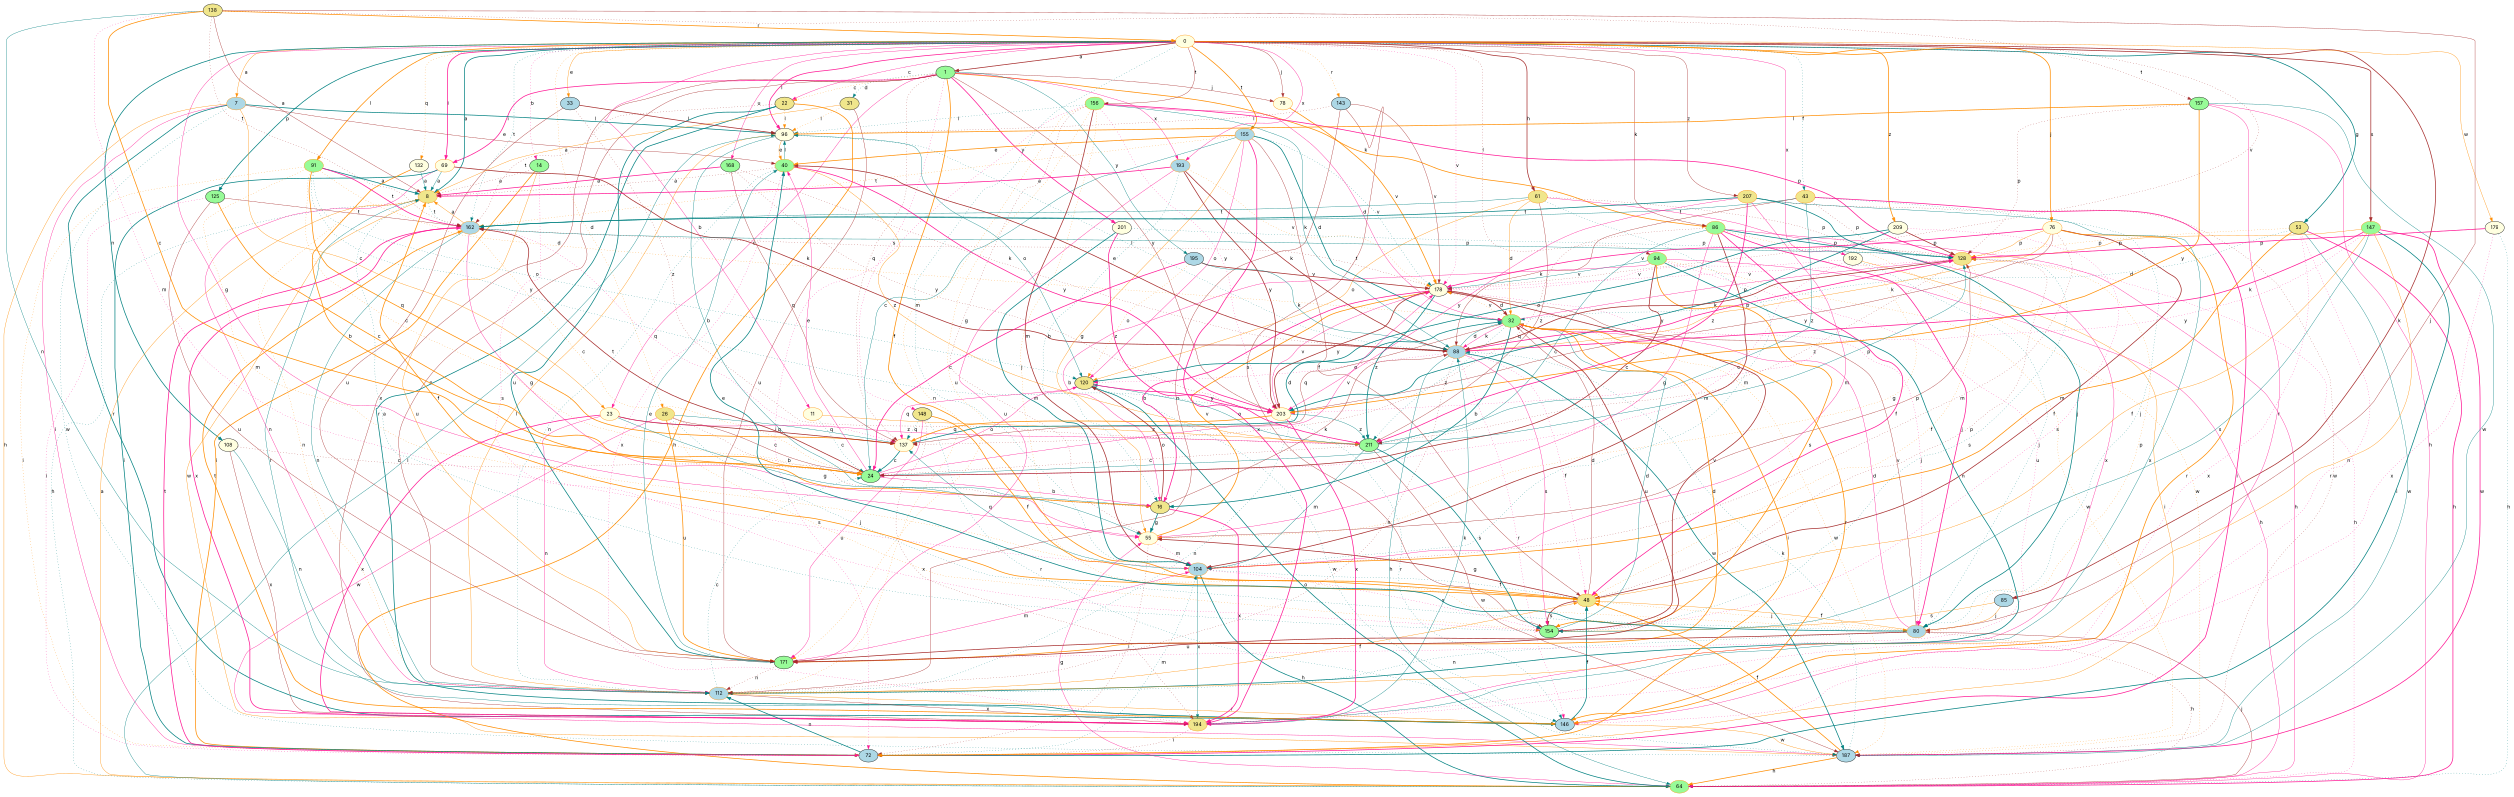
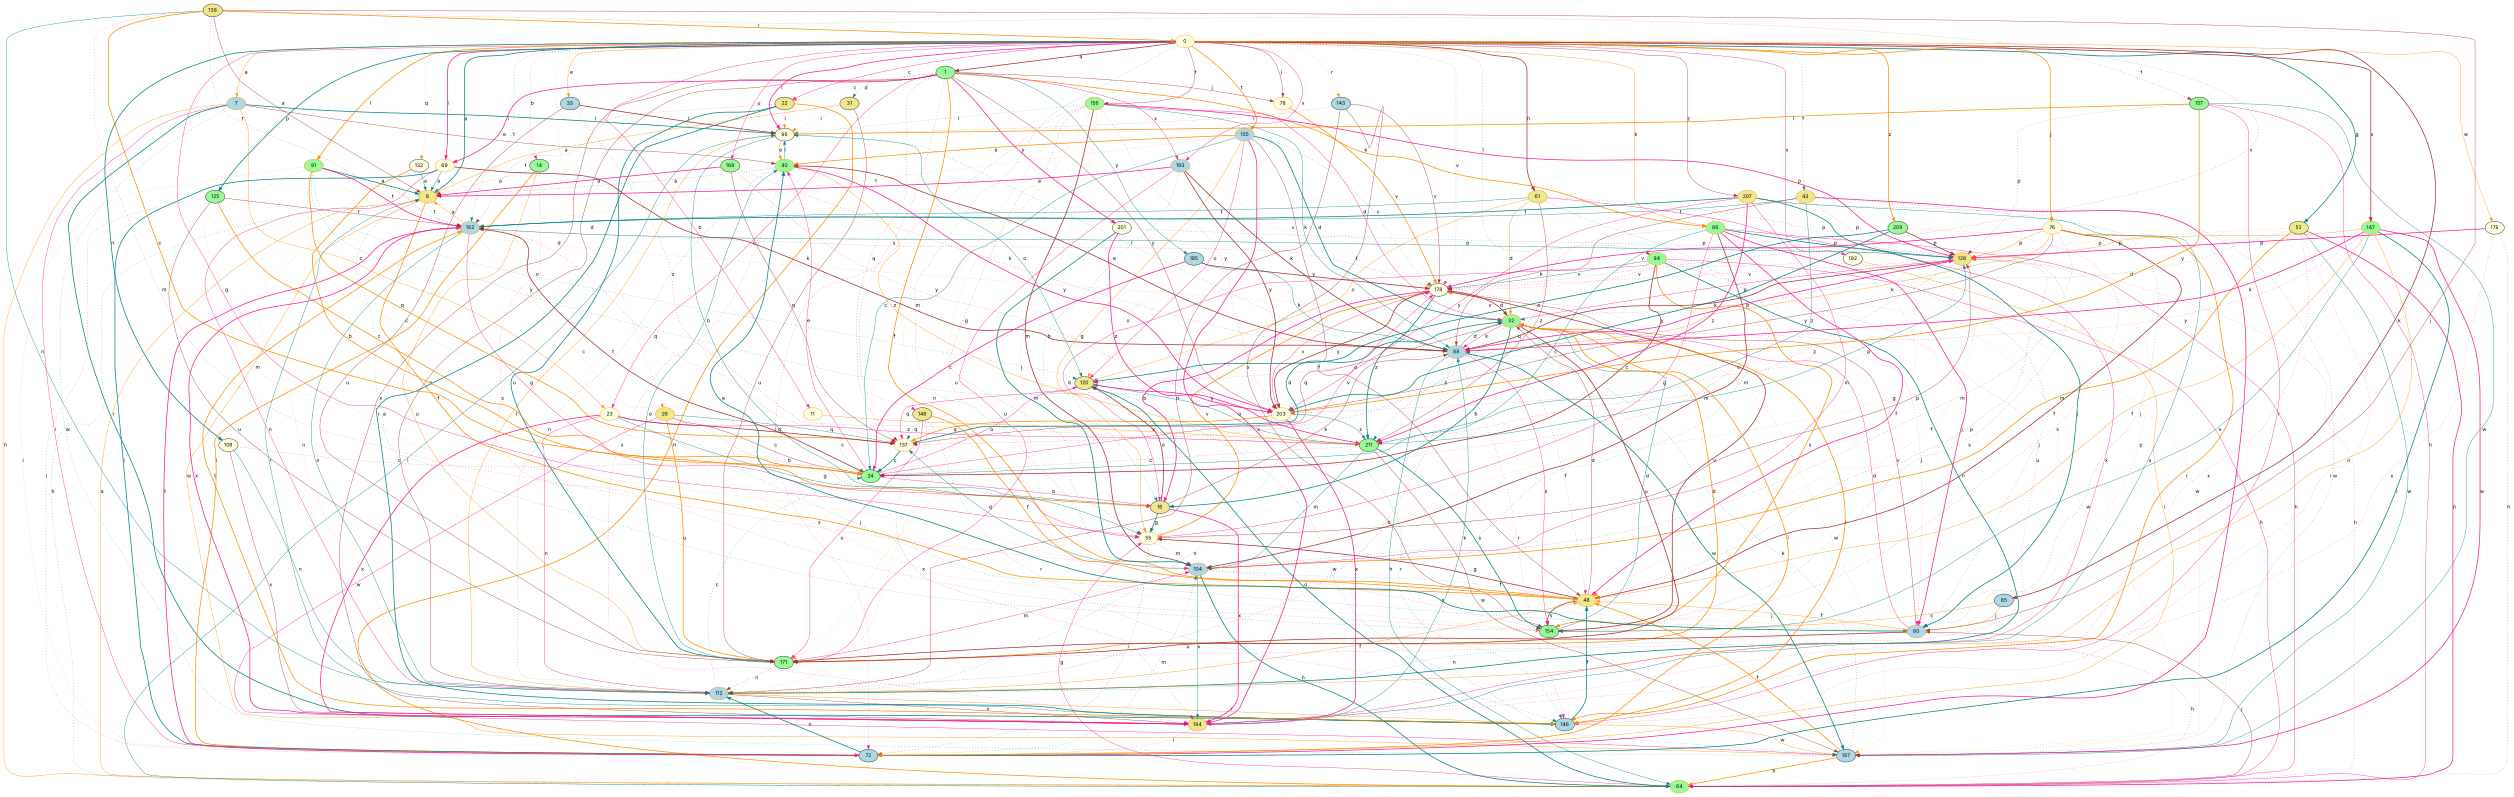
(1516, 53) -> (1516, 53)
(1898, 228) -> (1898, 228)
(918, 545) -> (813, 518)
